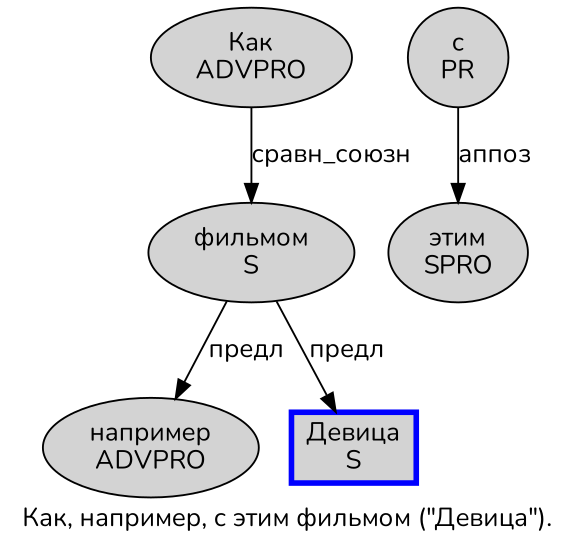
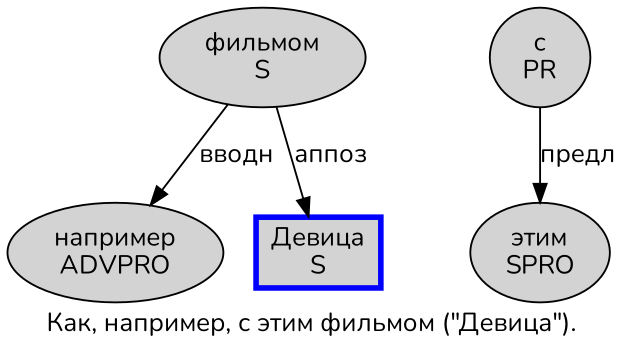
(251, 57) -> none
(495, 155) -> (578, 155)
(247, 350) -> (237, 155)
(347, 350) -> (331, 155)
